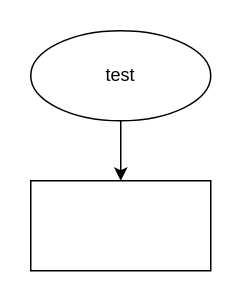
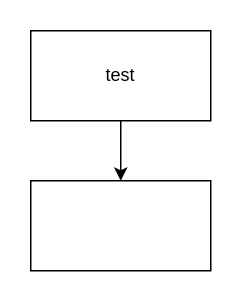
(121, 76) -> (121, 76)
